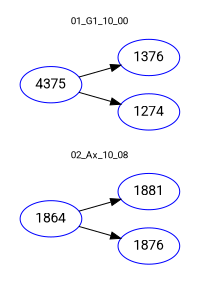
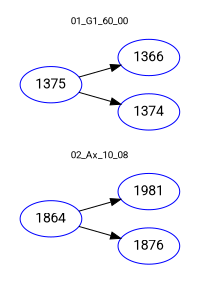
(100, 22) -> (100, 22)
(149, 57) -> (149, 57)
(51, 85) -> (51, 85)
(149, 112) -> (149, 112)
(149, 192) -> (149, 192)
